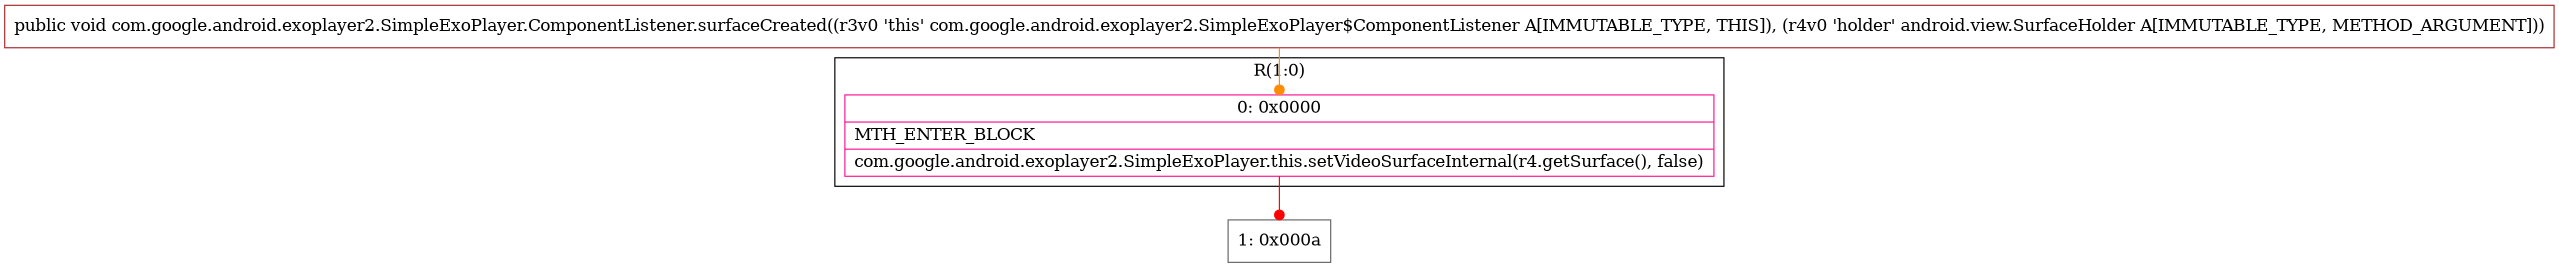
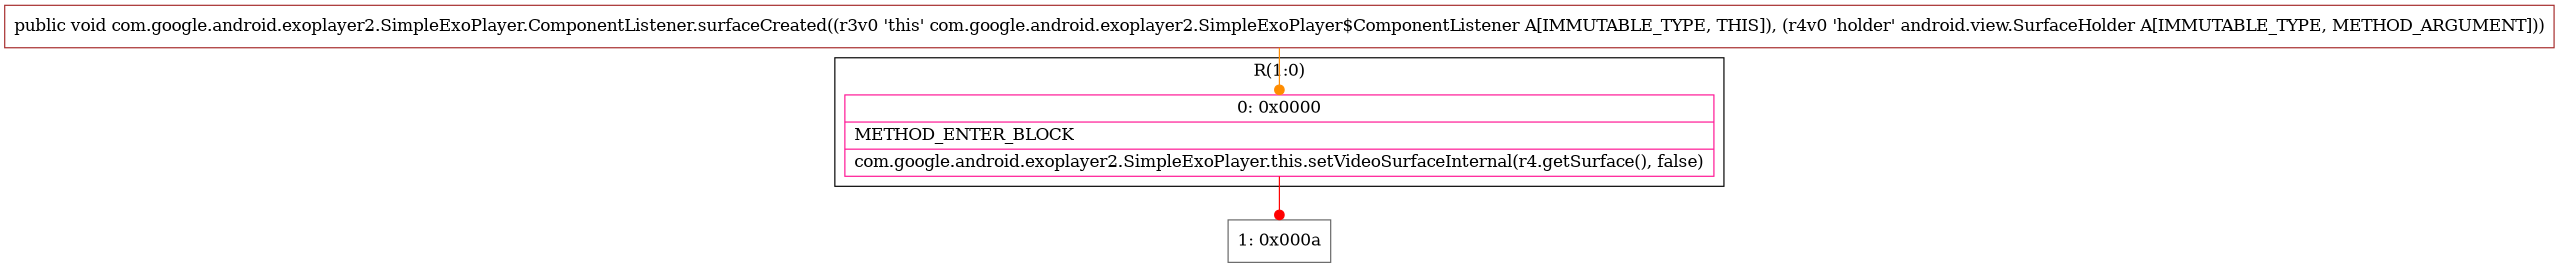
(945, 135) -> (965, 135)
